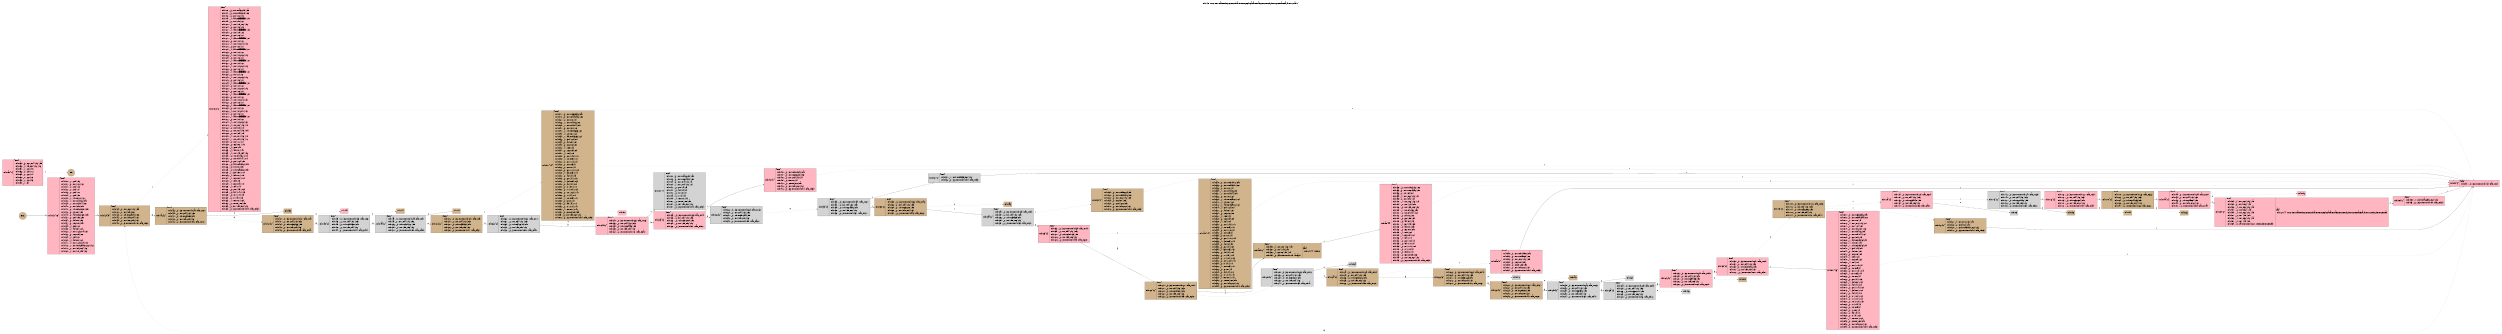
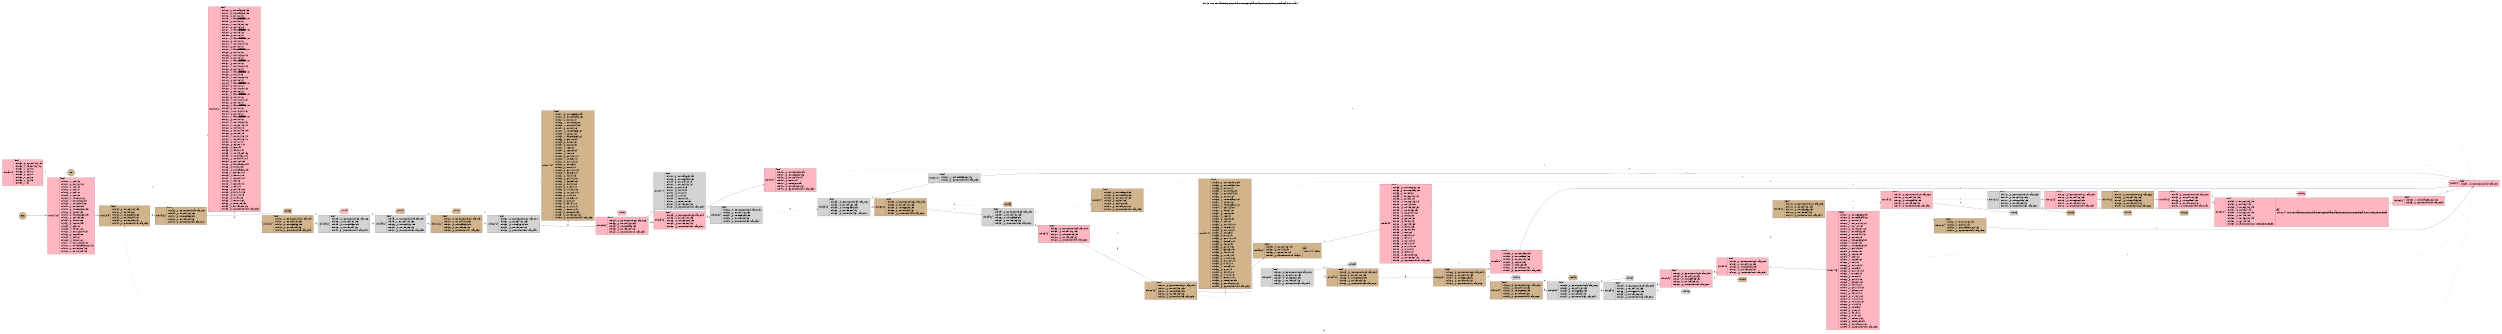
(1487, 284) -> (1488, 270)
